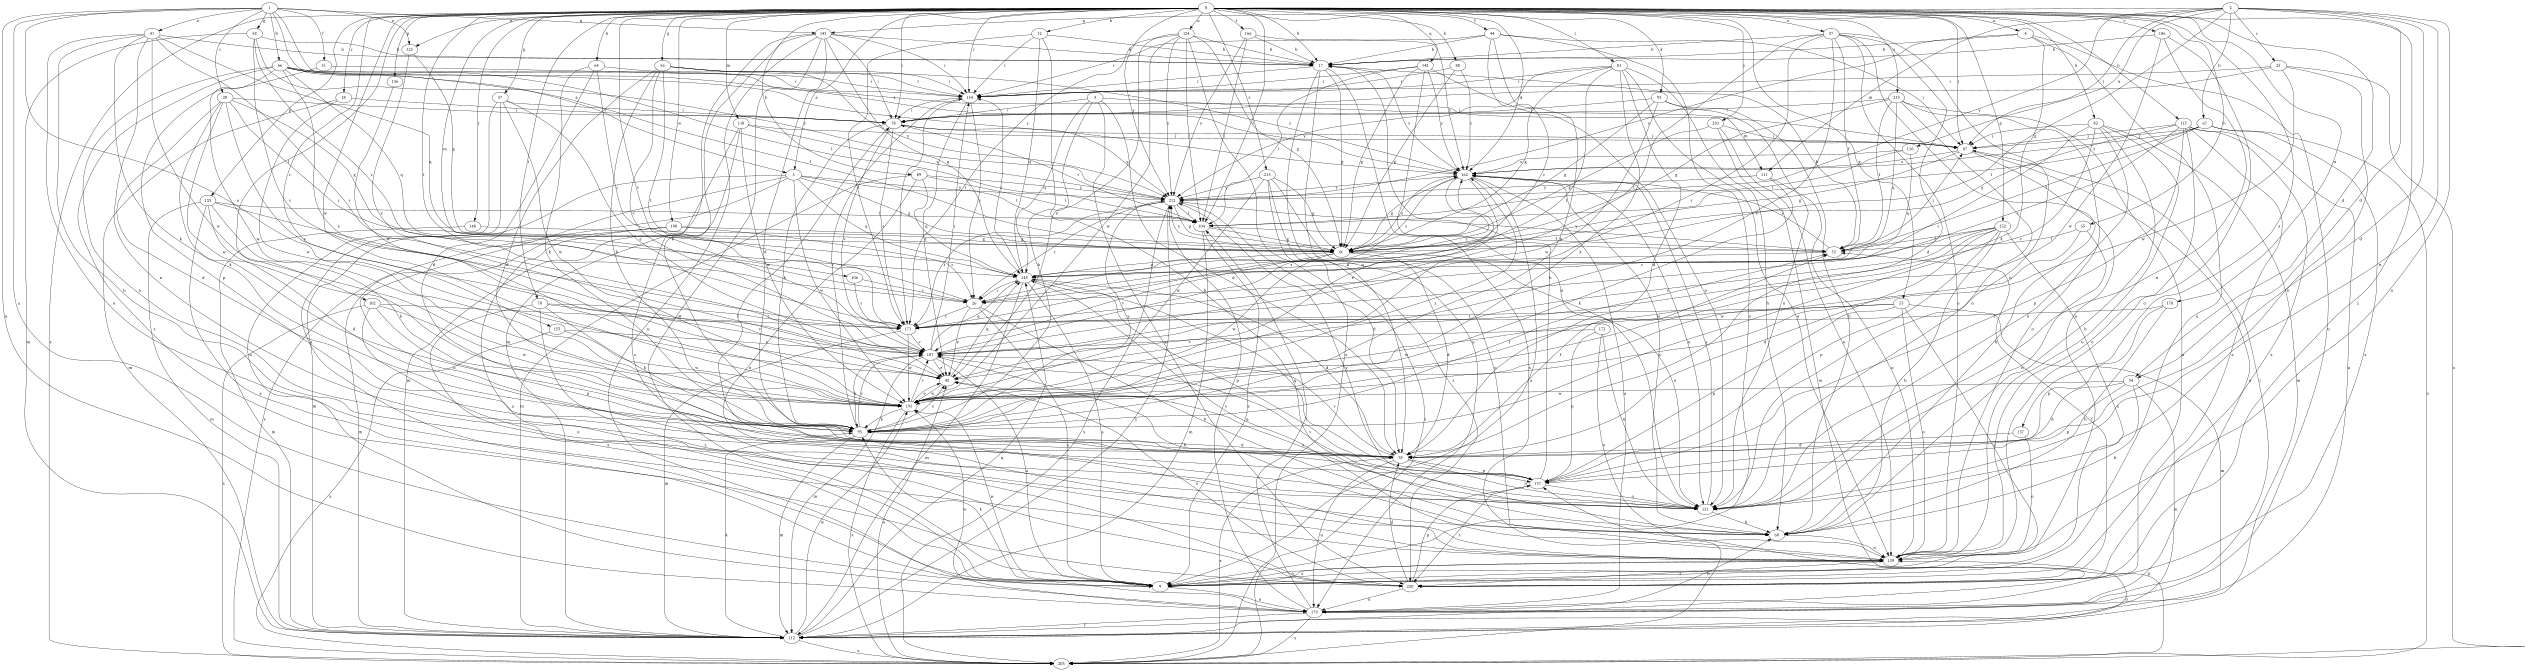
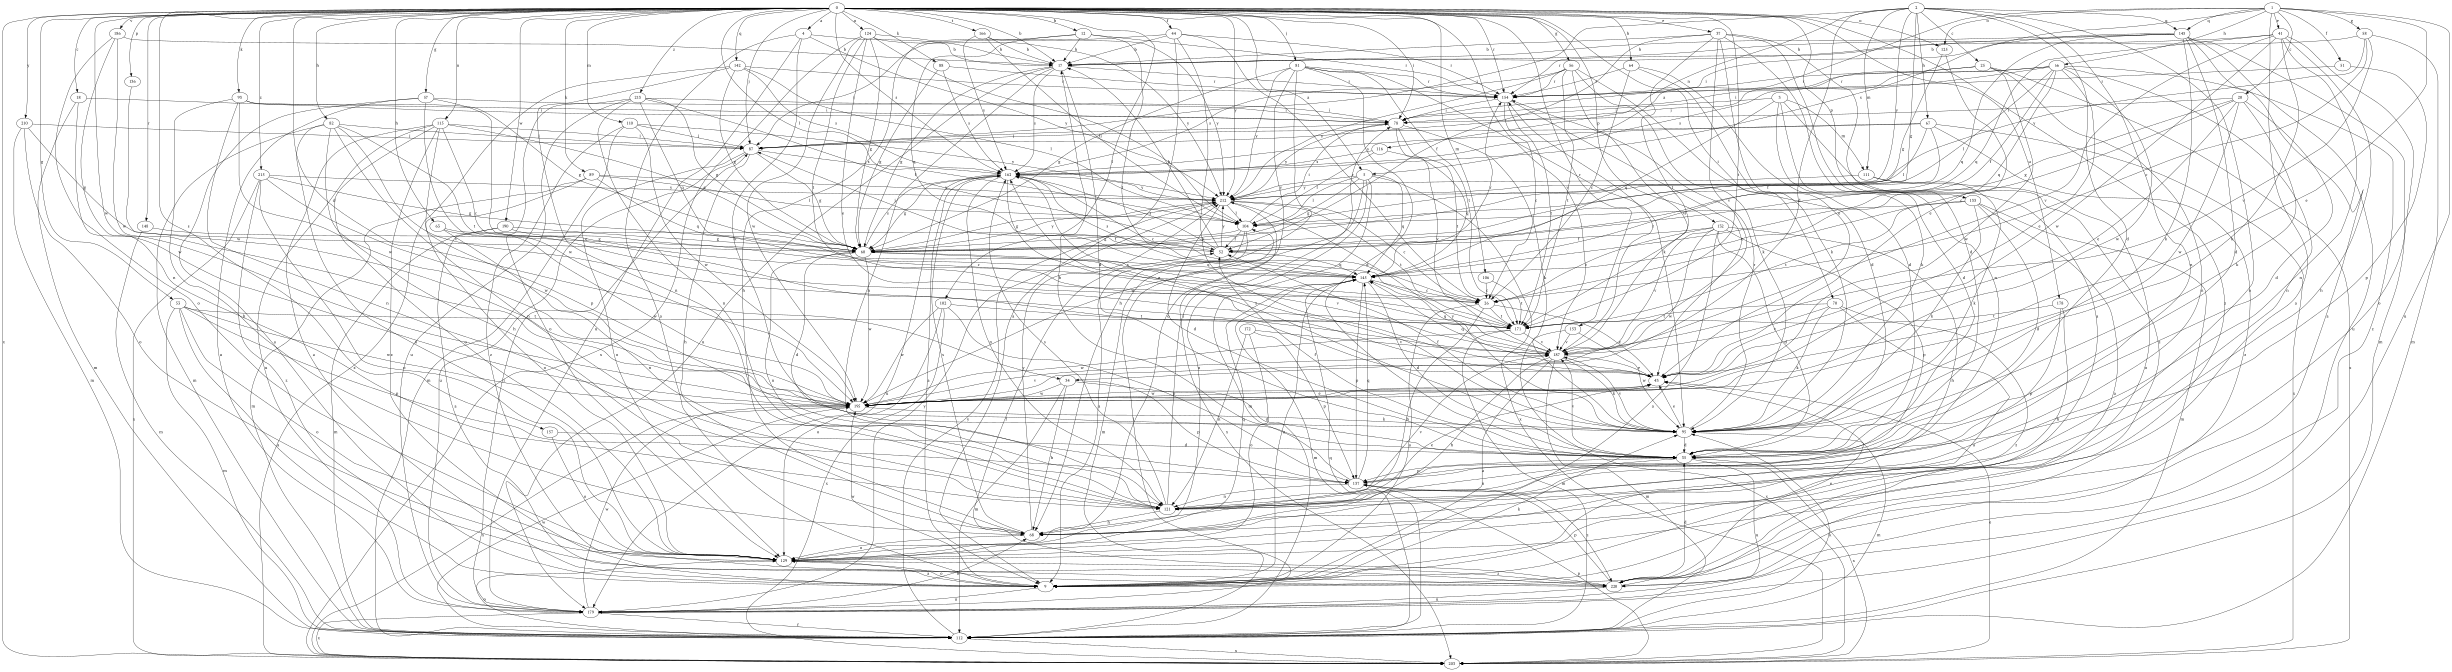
(1956, 278) -> (606, 312)
(729, 374) -> (1636, 366)
